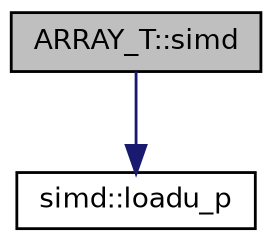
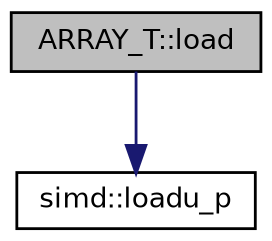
(136, 42) -> (136, 42)
